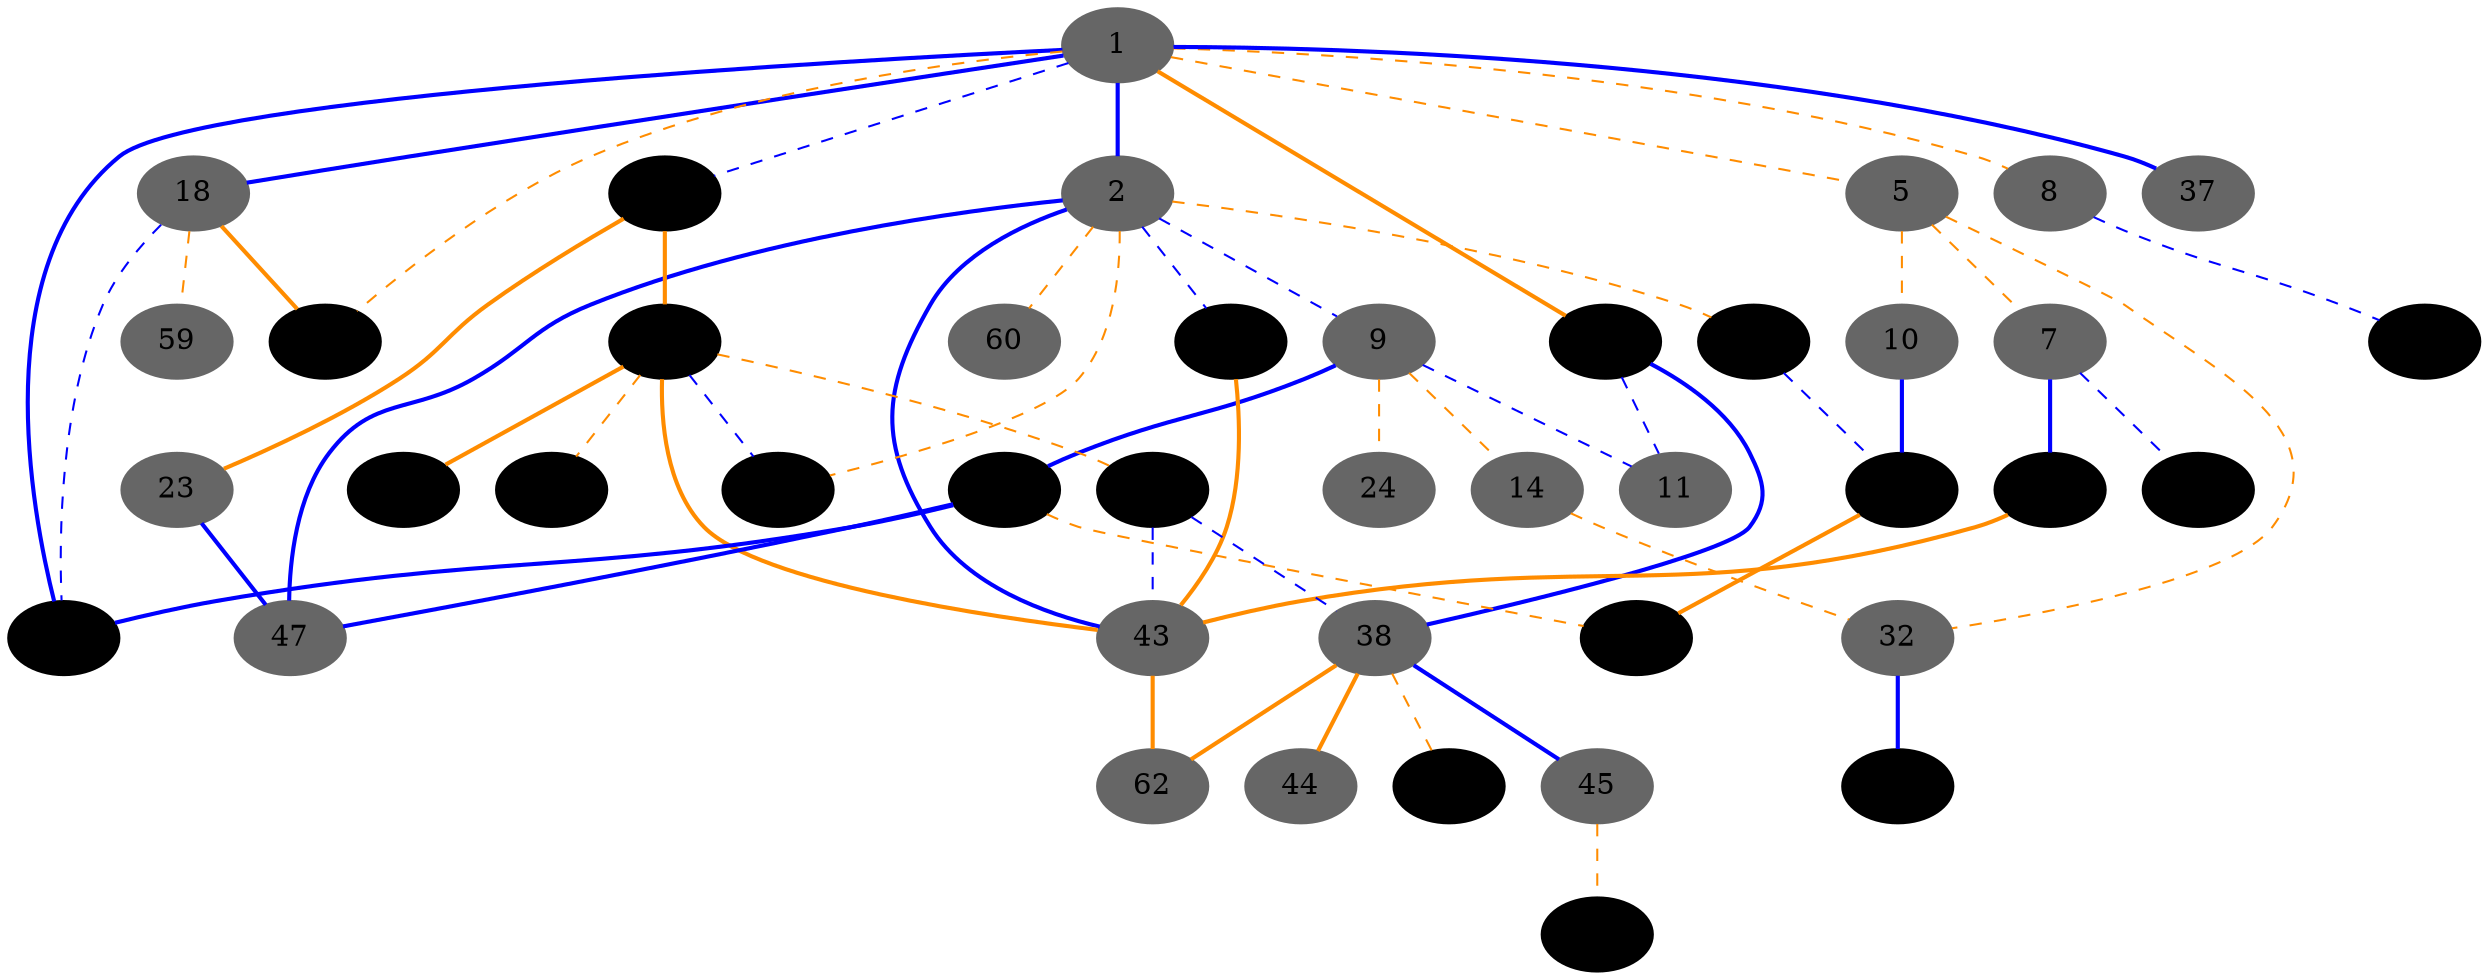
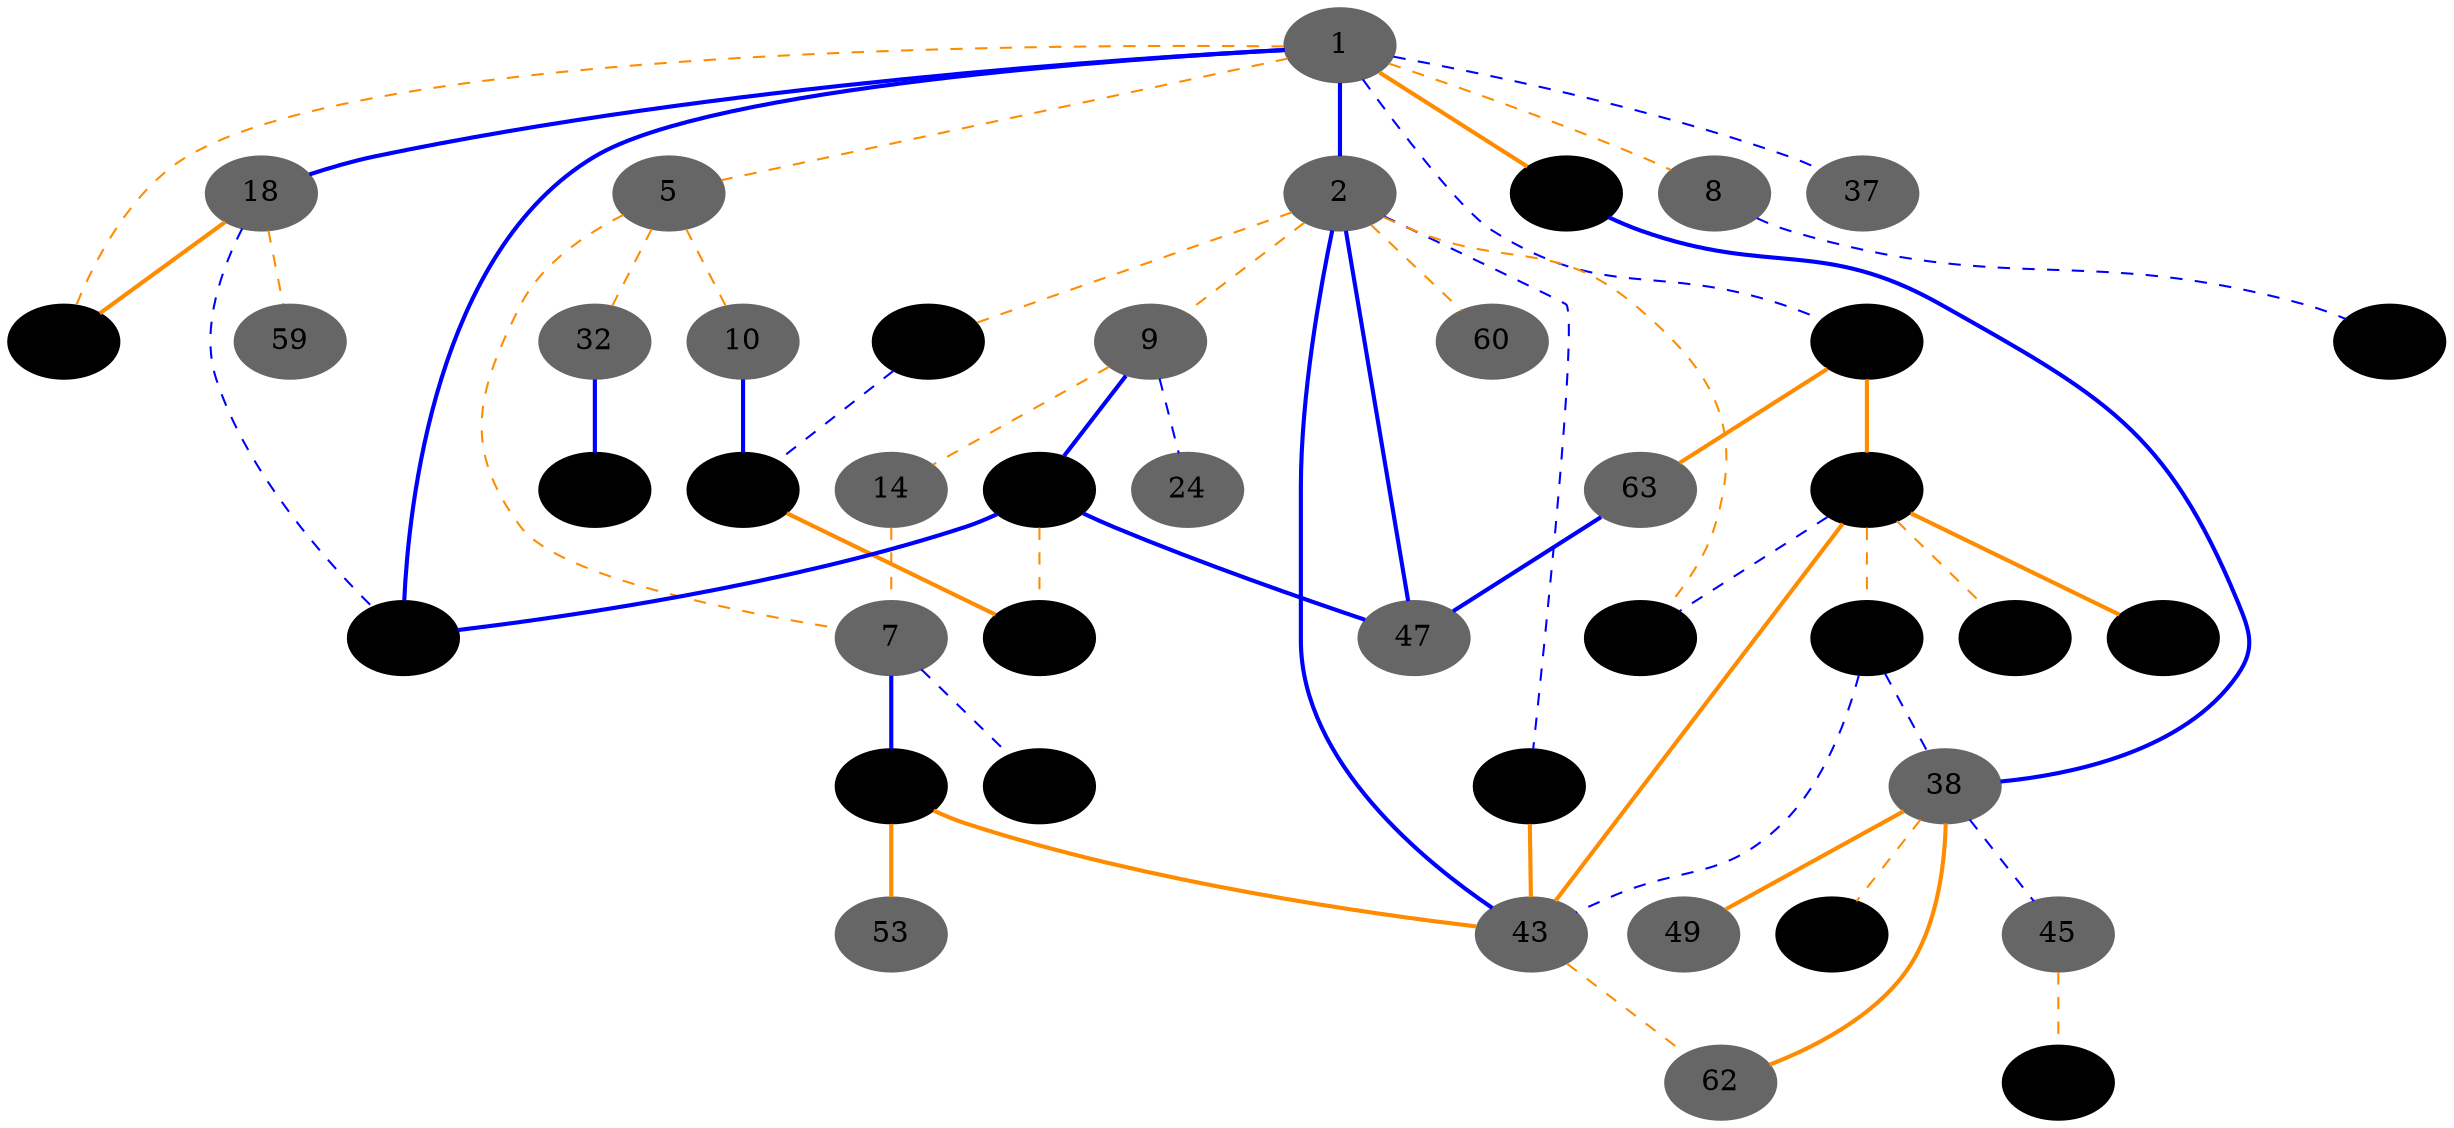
(1669, 74) -> (1610, 104)
(1248, 267) -> (1245, 268)
(1379, 416) -> (1169, 416)
(177, 490) -> (1640, 490)
(1675, 490) -> none
(1660, 551) -> (891, 579)
(1153, 712) -> (1626, 1009)
(1486, 712) -> (2002, 860)
(1301, 786) -> (1684, 934)
none -> (891, 934)
